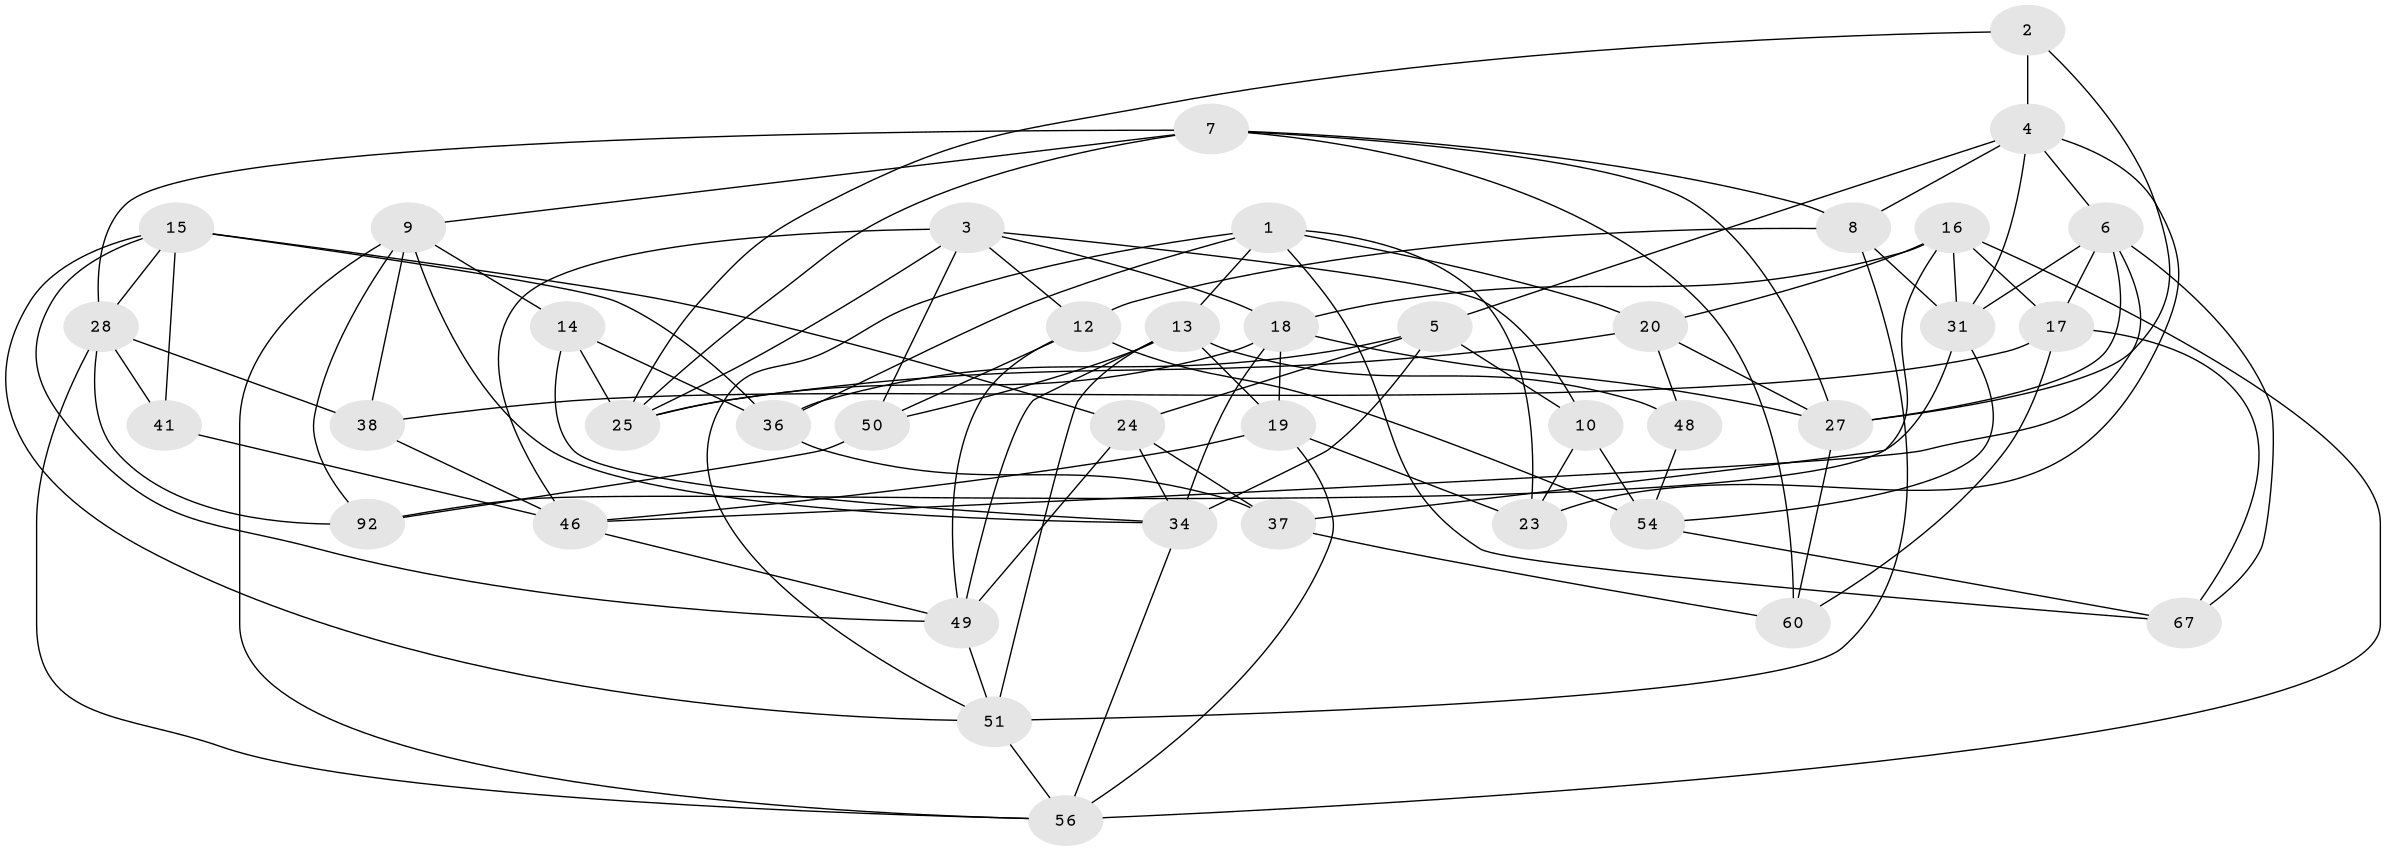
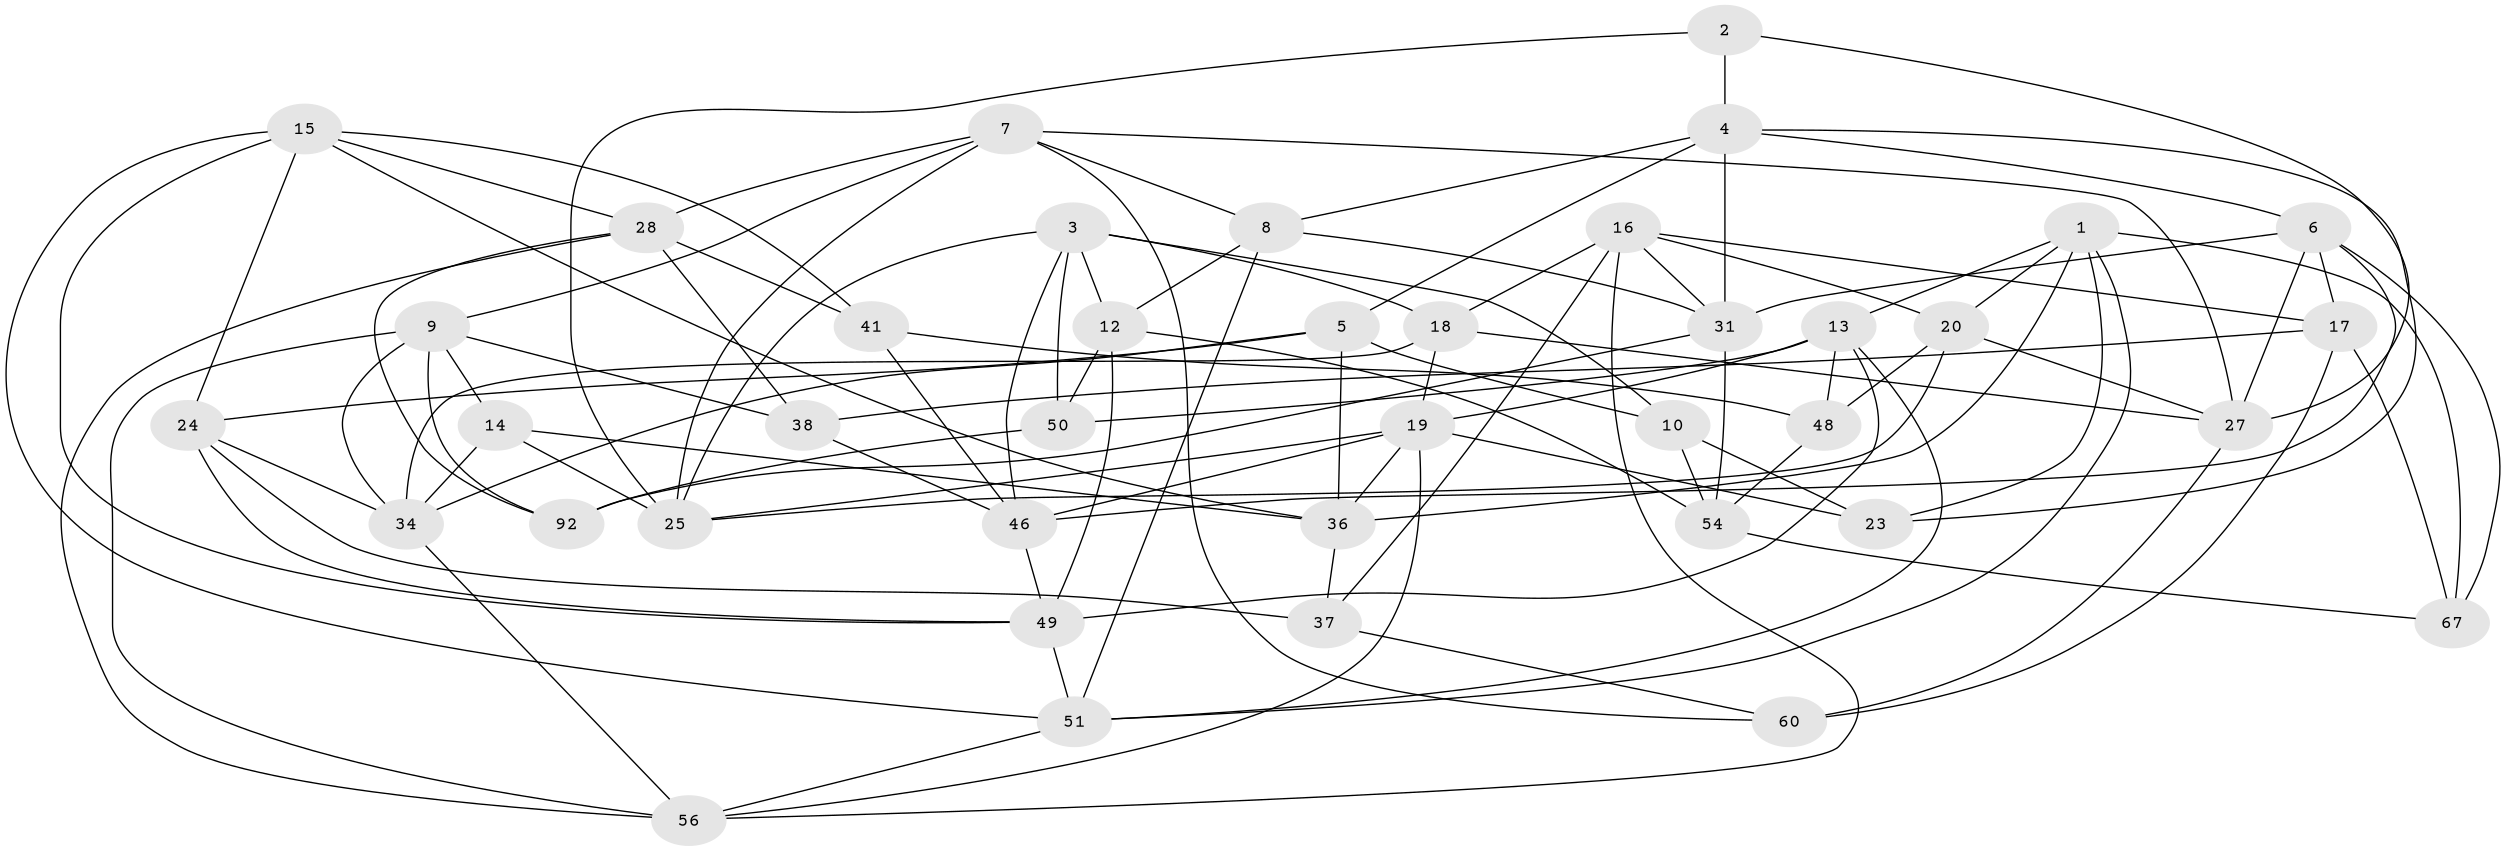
none -> (1305, 367)
(956, 385) -> (1047, 477)
none -> (1378, 475)
